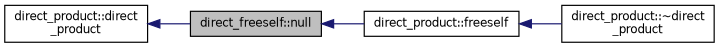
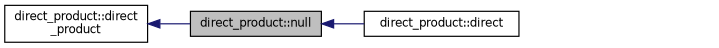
(256, 24) -> (256, 24)
(442, 24) -> (442, 24)
(638, 24) -> none
